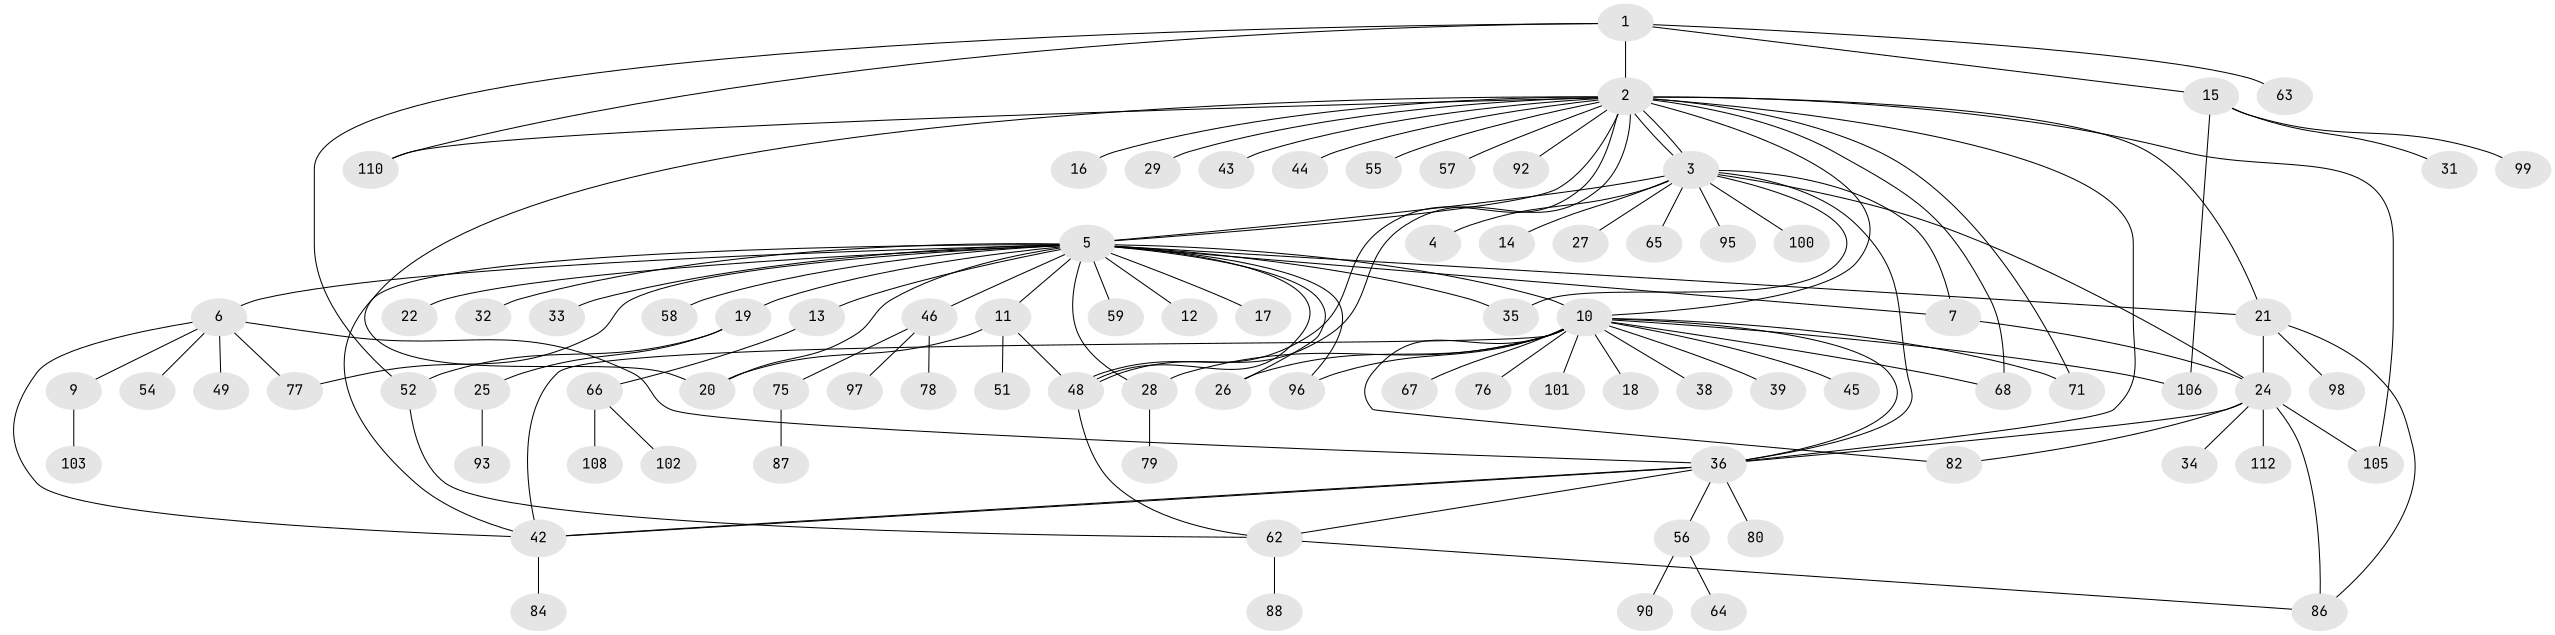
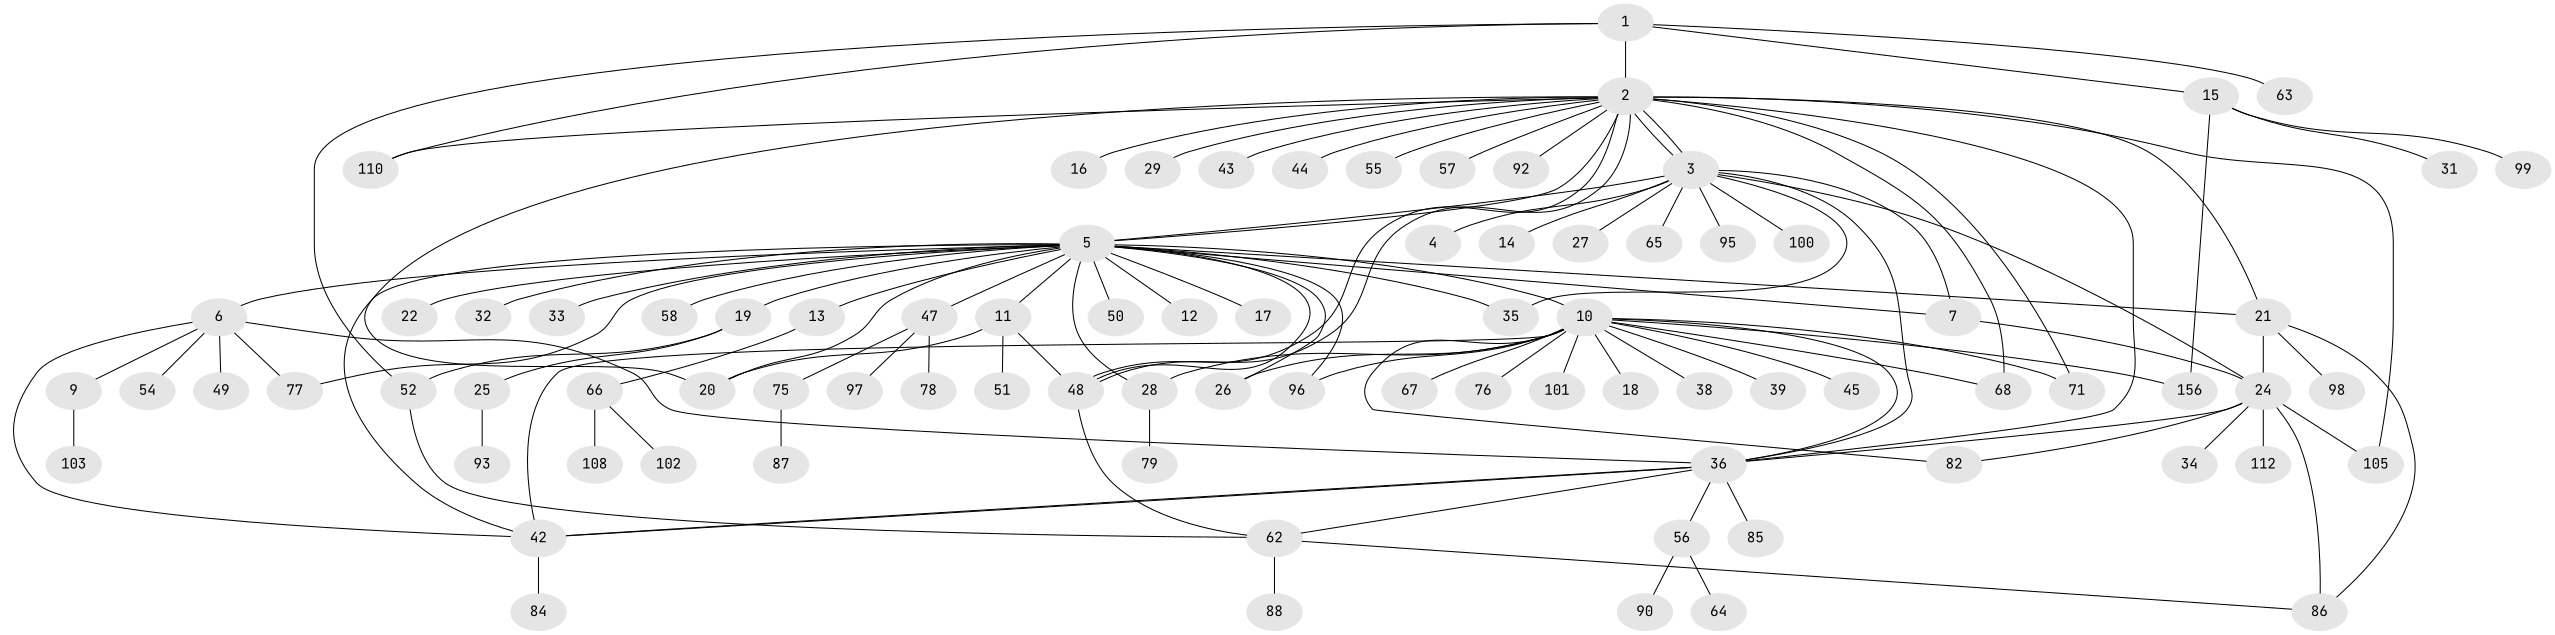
(1869, 229) -> none
(930, 317) -> (930, 317)
(1116, 317) -> (1116, 317)
(2190, 391) -> (2190, 391)
(1756, 538) -> (1756, 538)
